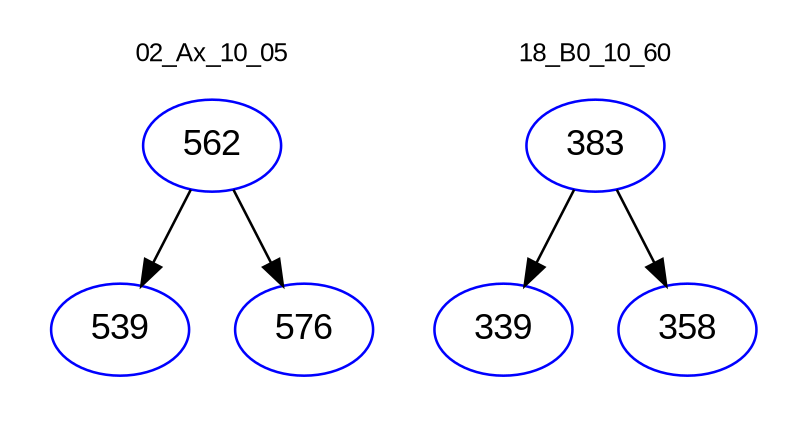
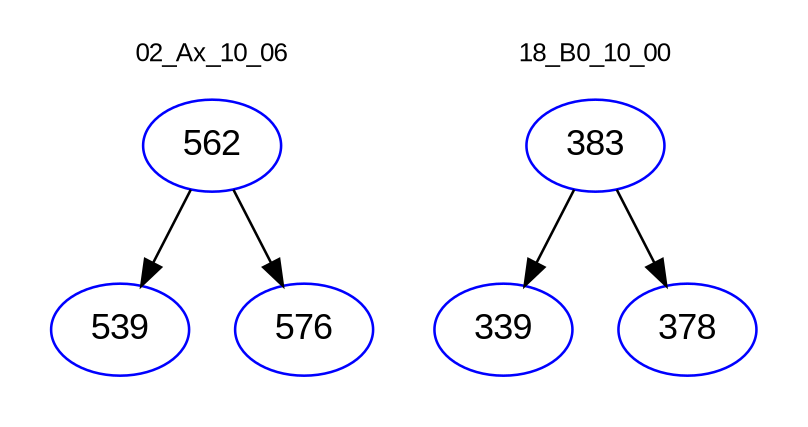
(212, 55) -> (212, 55)
(595, 55) -> (595, 55)
(687, 330) -> (687, 330)
